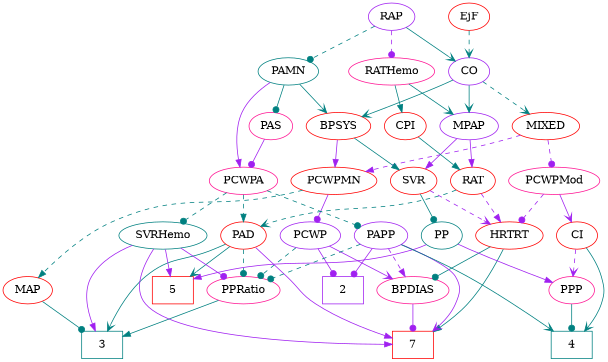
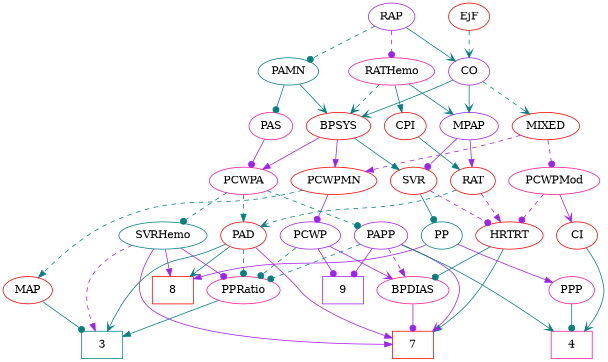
none -> (368, 96)
(241, 115) -> (294, 151)
(447, 149) -> (447, 149)
(457, 206) -> (457, 206)
(575, 259) -> none
(92, 275) -> (92, 275)
(173, 290) -> (173, 290)
(343, 290) -> (343, 290)
(572, 345) -> (572, 345)
